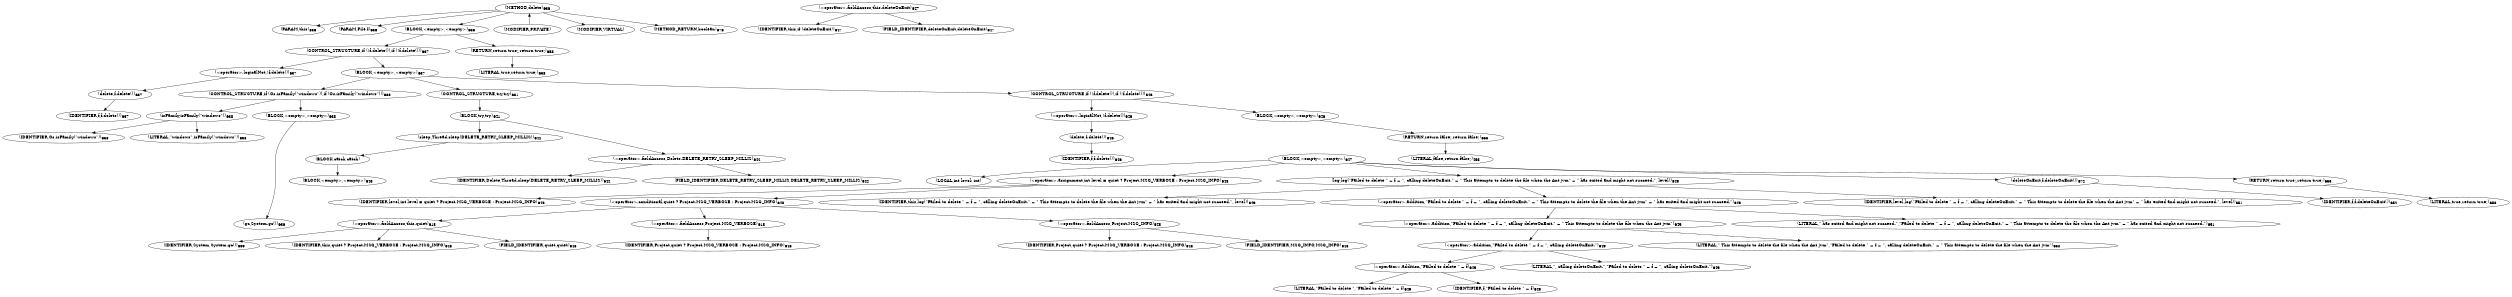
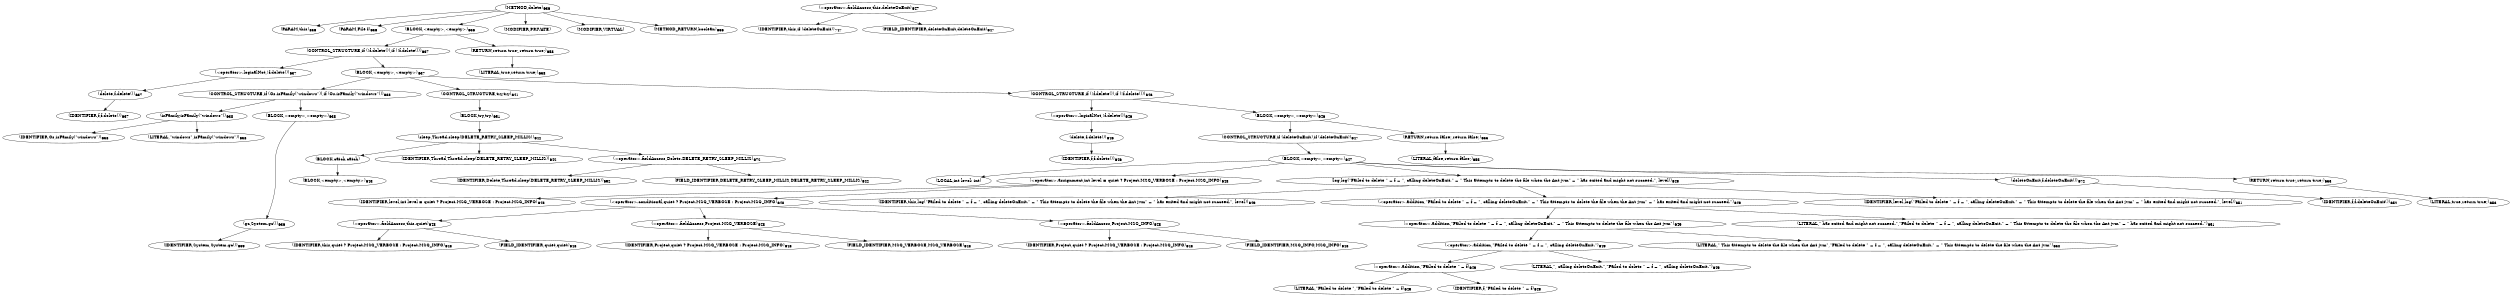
(530, 20) -> (526, 17)
(720, 29) -> (720, 29)
(838, 29) -> (838, 29)
(515, 94) -> (515, 94)
(497, 116) -> (497, 116)
(581, 136) -> (581, 148)
none -> (1290, 138)
none -> (479, 159)
(757, 159) -> (757, 159)
(1476, 159) -> (1476, 159)
(607, 180) -> (607, 180)
(432, 224) -> (432, 224)
(761, 224) -> (761, 224)
(301, 235) -> (236, 234)
none -> (909, 246)
